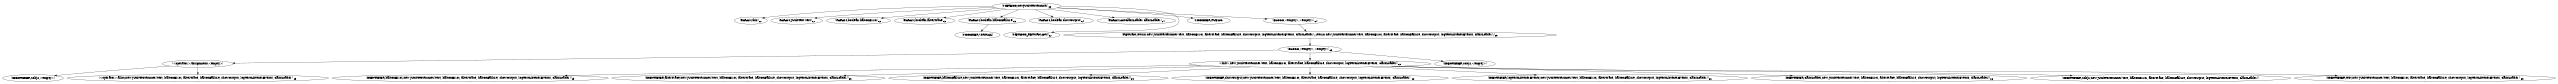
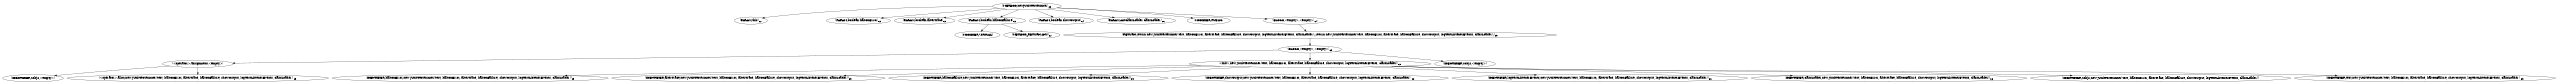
(1163, 20) -> (1163, 20)
(797, 21) -> none
(1178, 24) -> (1011, 27)
